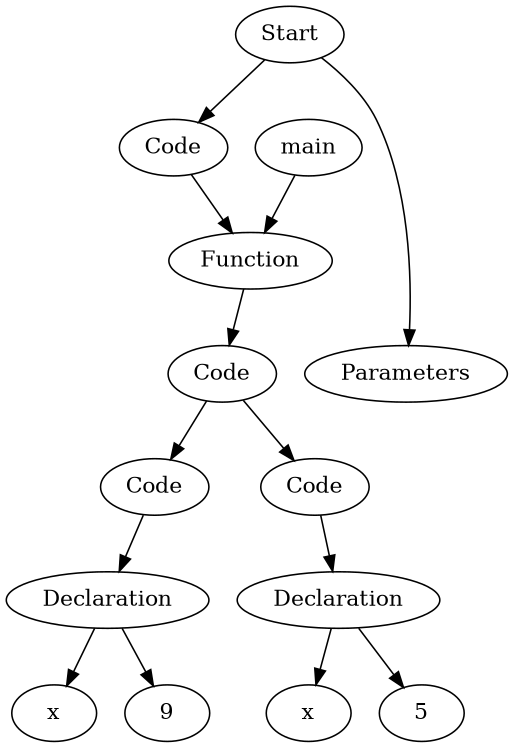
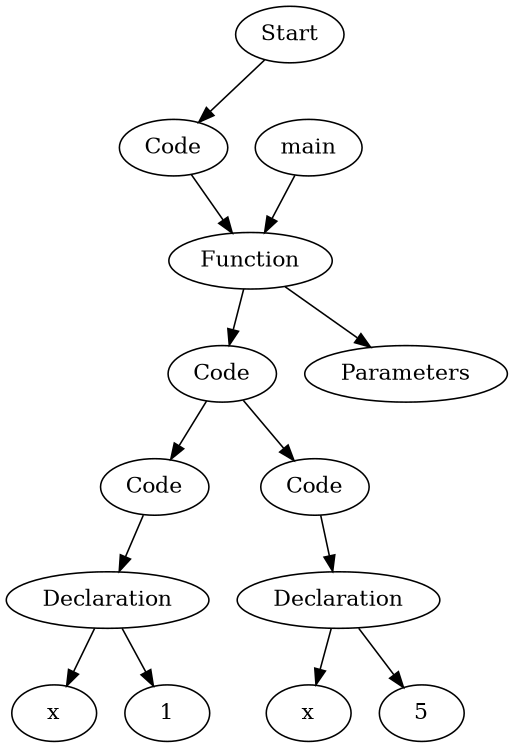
(398, 181) -> (321, 312)
(167, 713) -> (167, 713)
